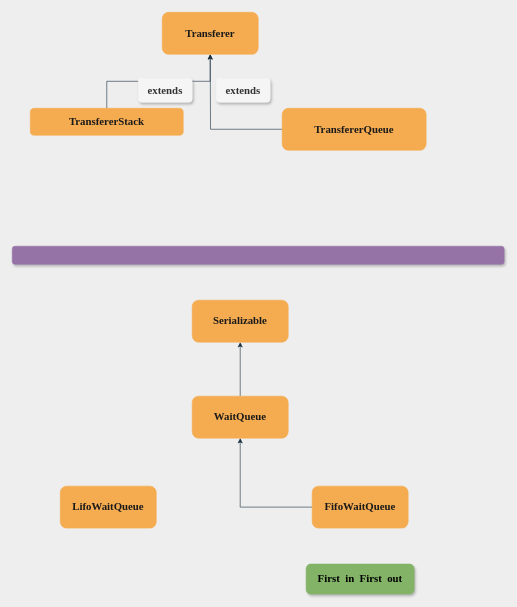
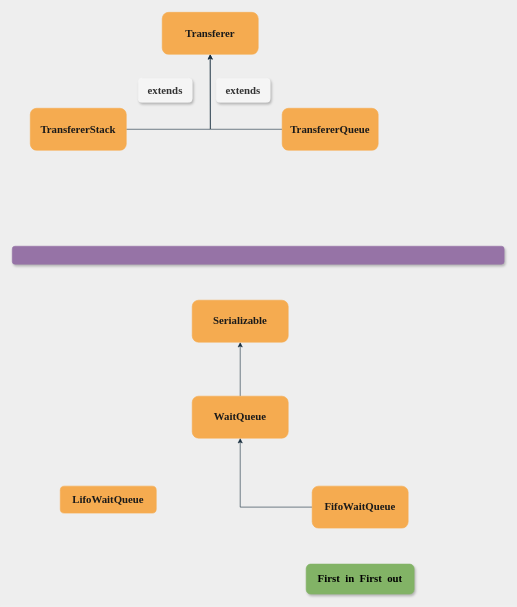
(107, 122) -> (78, 129)
(354, 129) -> (330, 129)
(108, 507) -> (108, 500)
